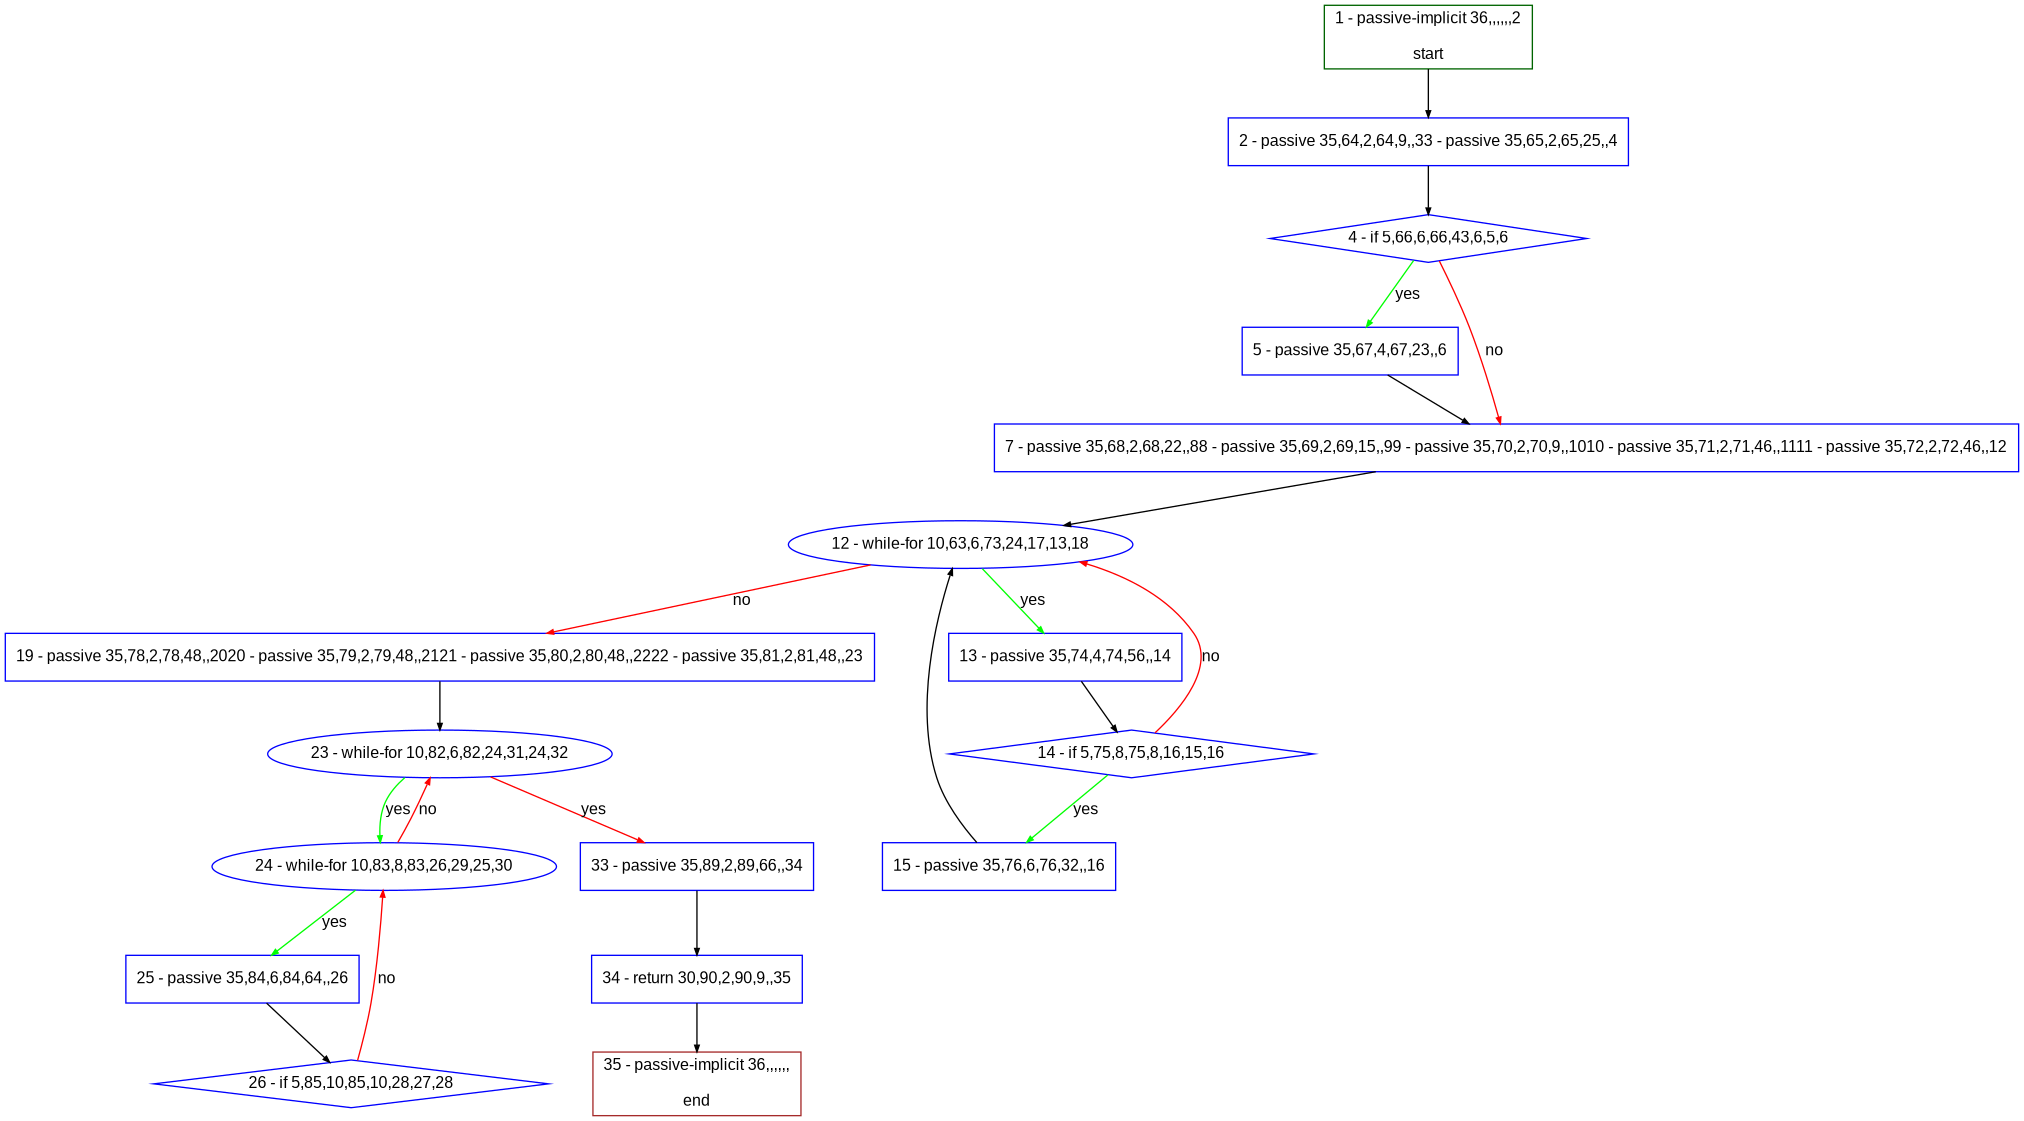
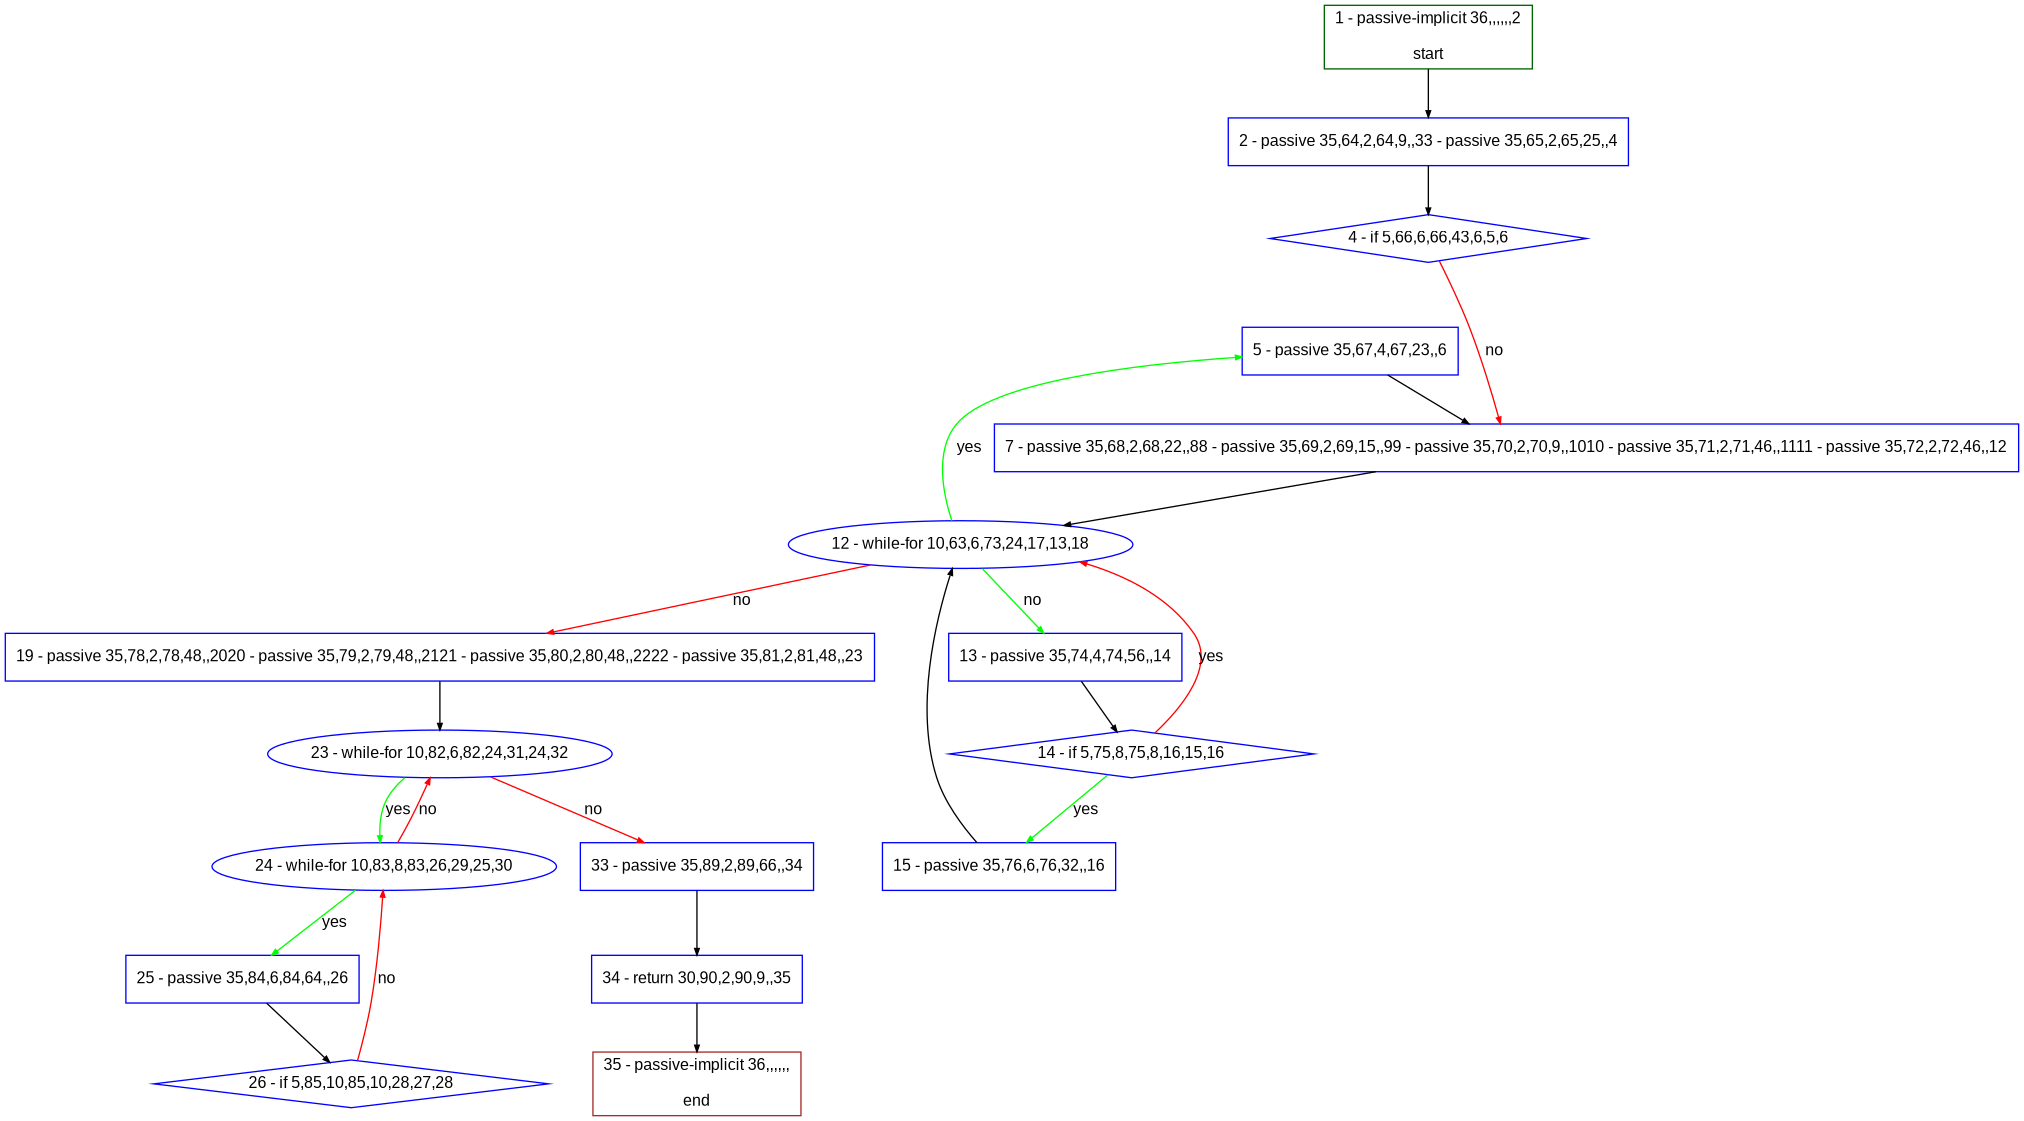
(1392, 291) -> (1042, 384)
(1033, 601) -> (1033, 601)
(1211, 657) -> (1211, 657)
(594, 810) -> (594, 810)
